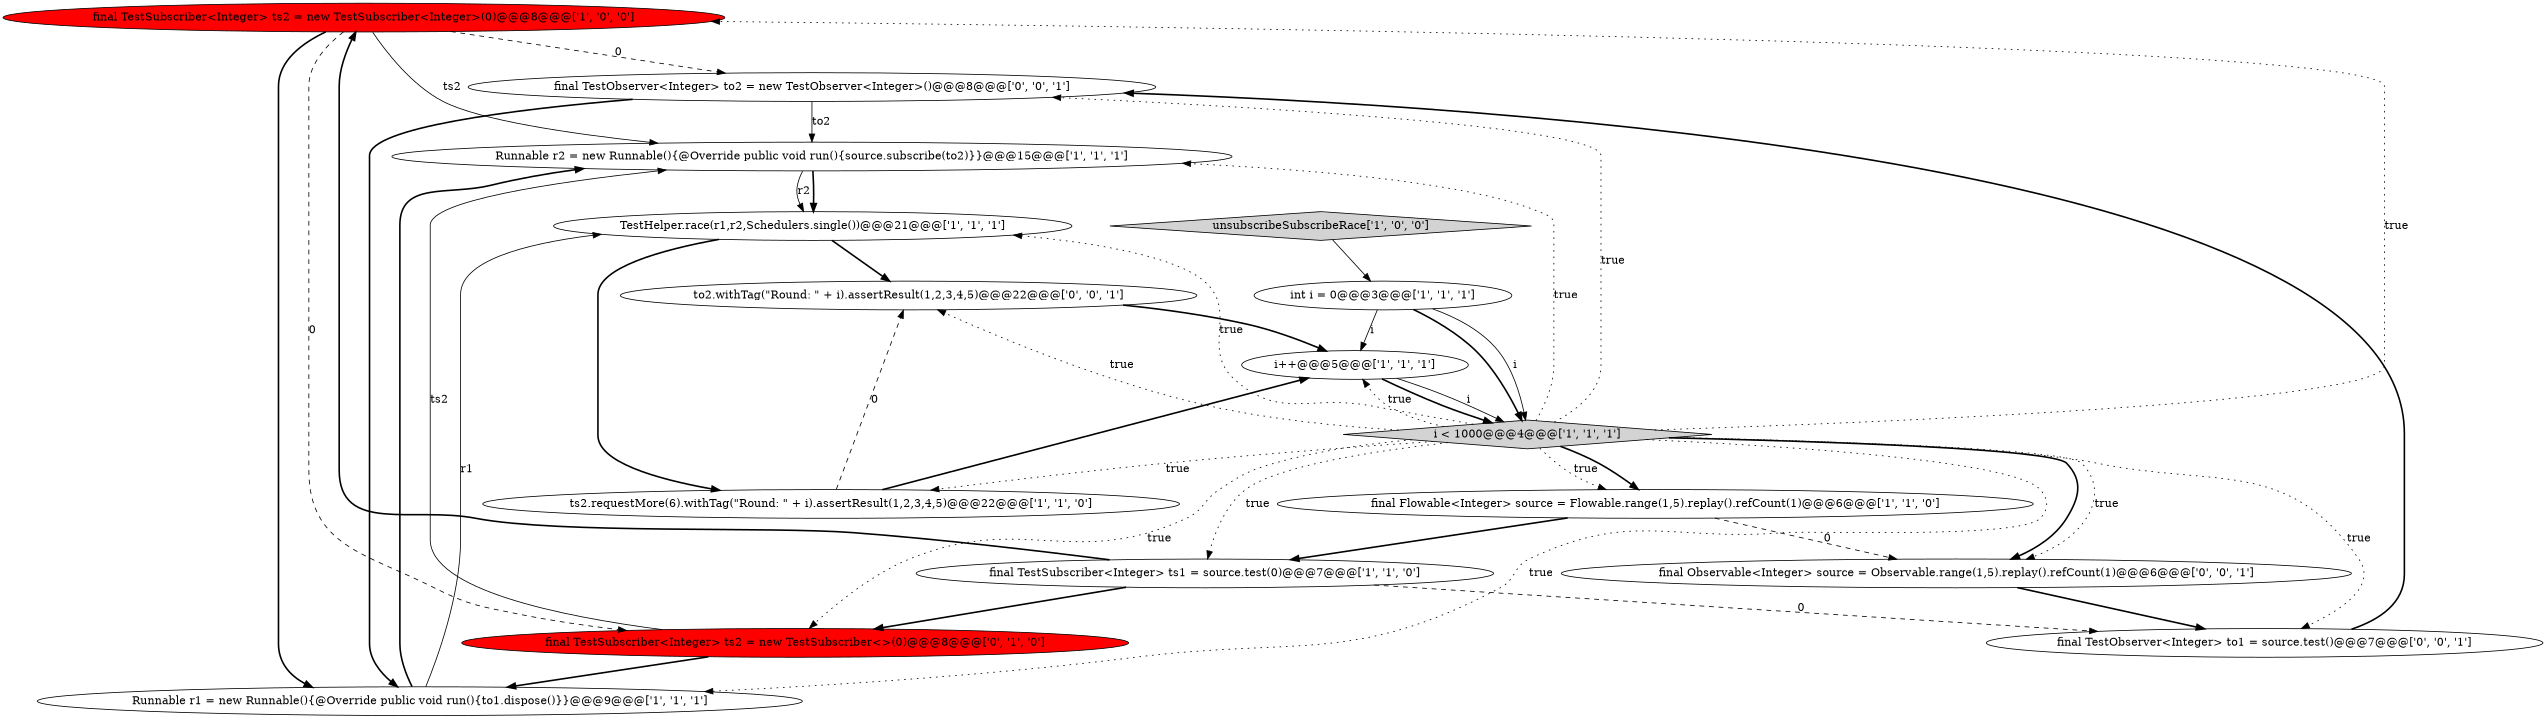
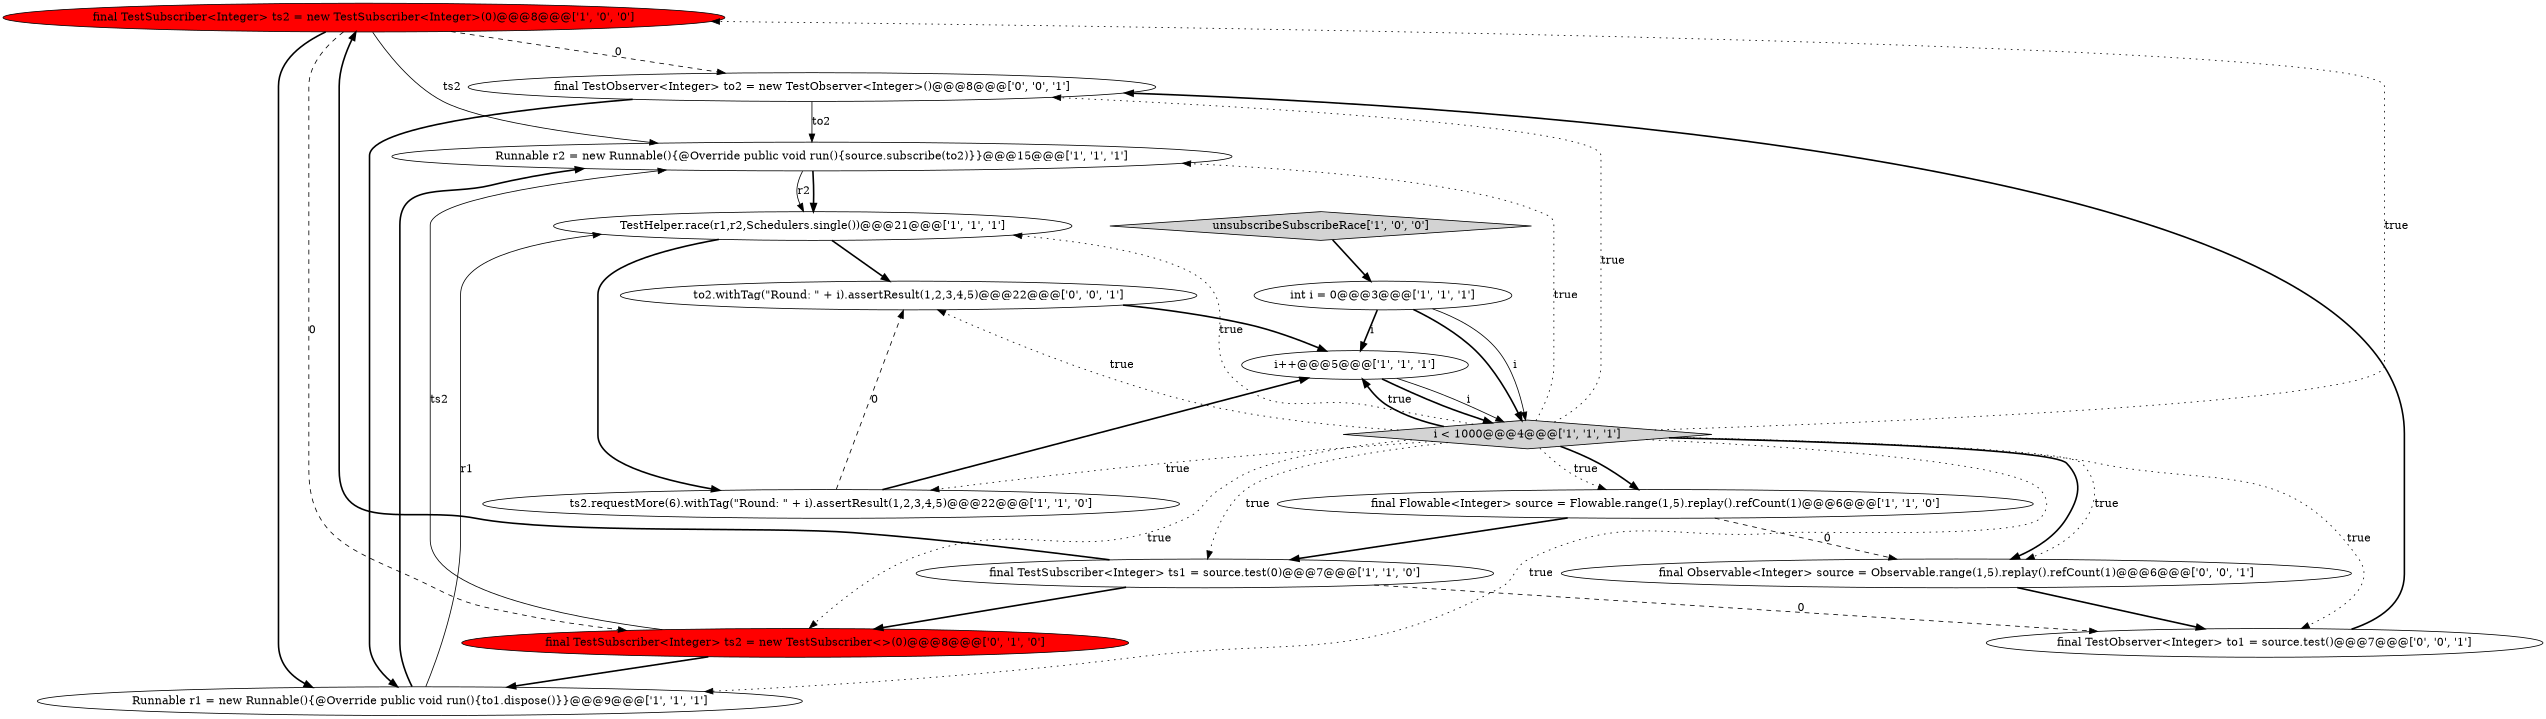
(1349, 258) -> (1349, 258)
(1371, 327) -> (1371, 327)
(1418, 420) -> (1418, 420)
